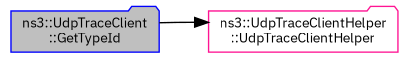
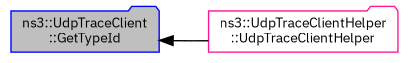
(177, 22) -> (191, 41)
